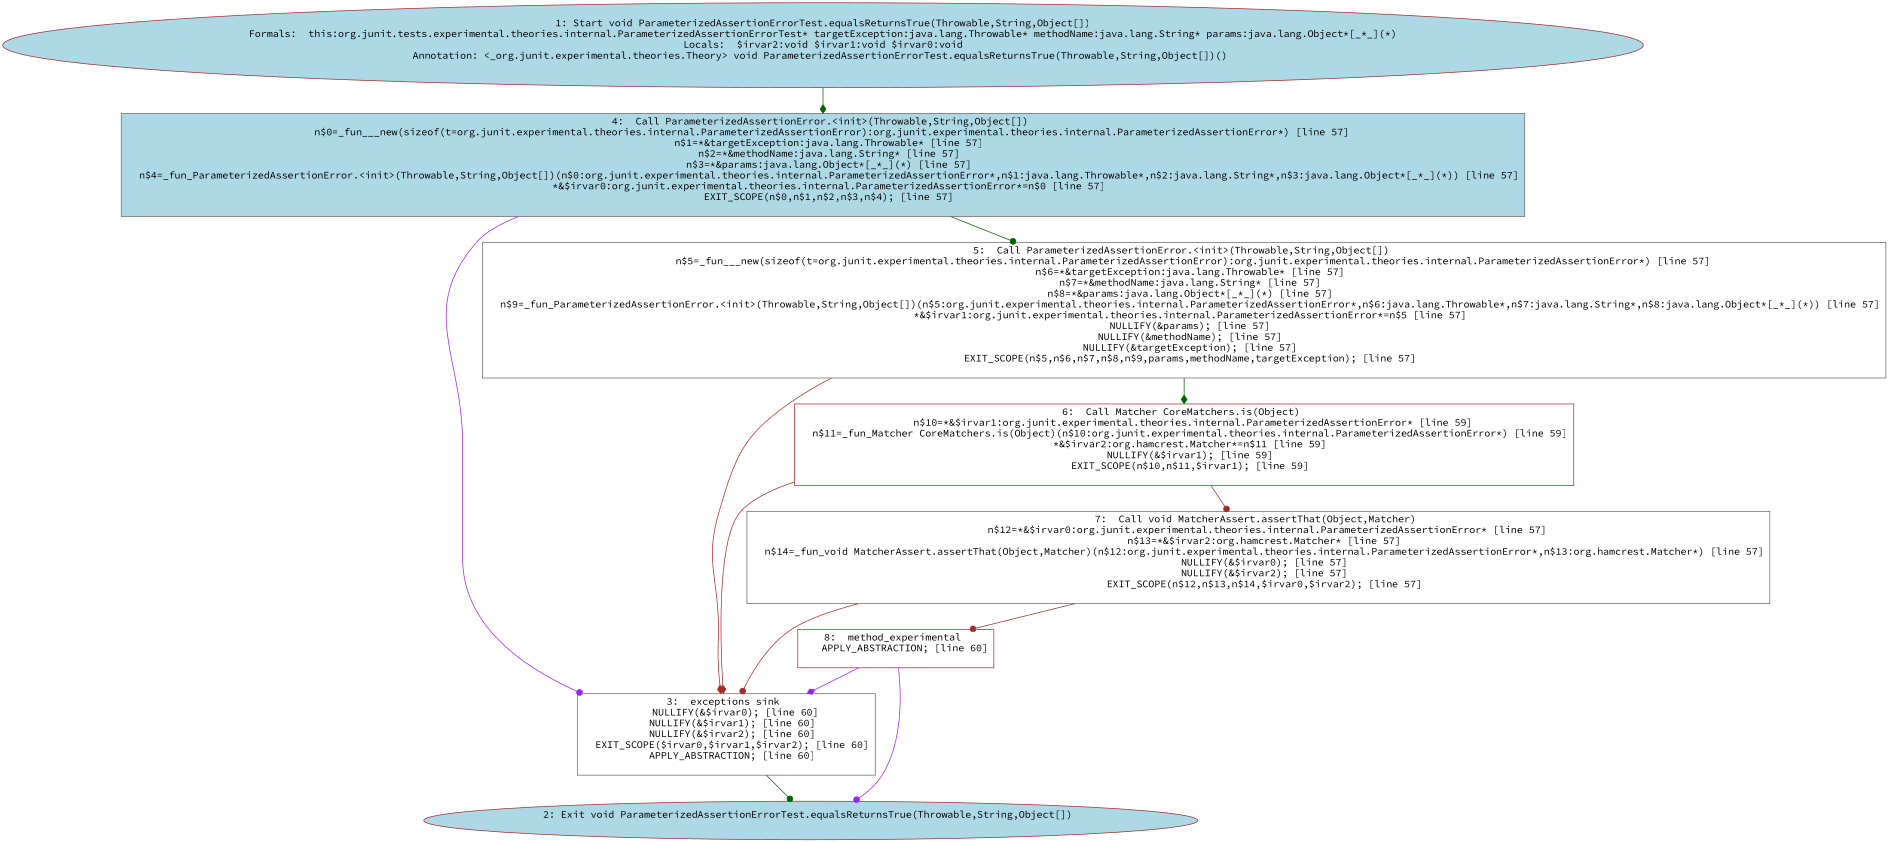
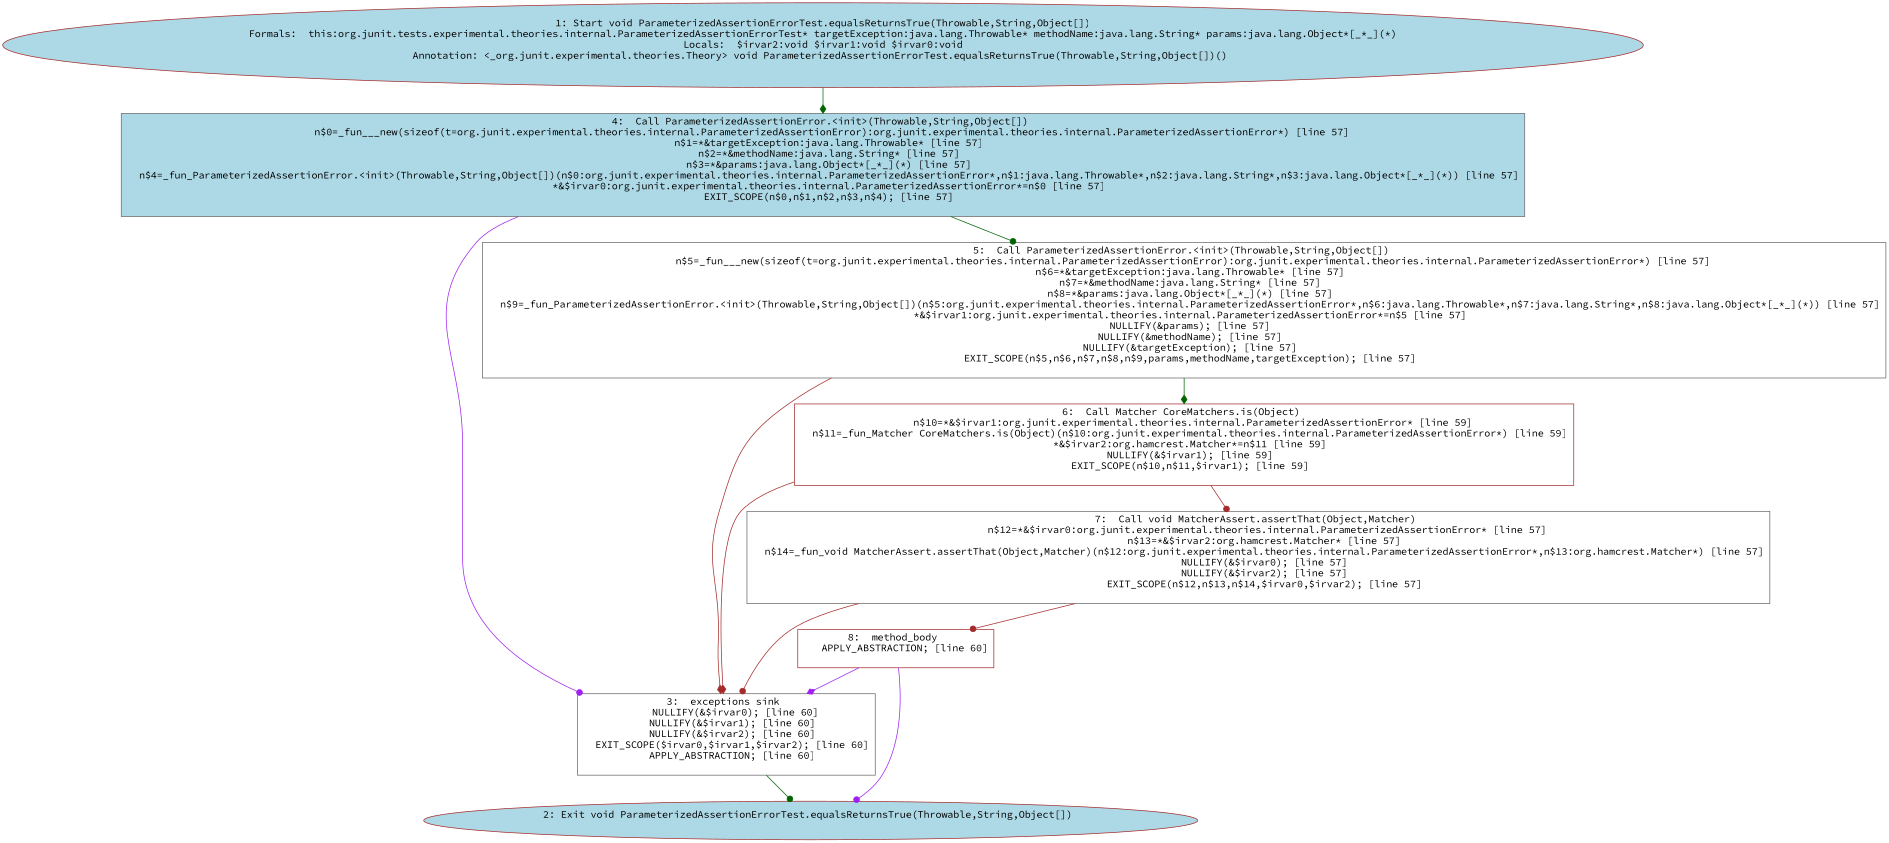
(896, 649) -> (896, 649)
